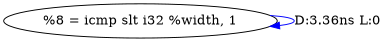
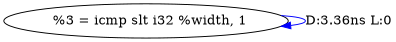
(140, 21) -> (146, 21)
